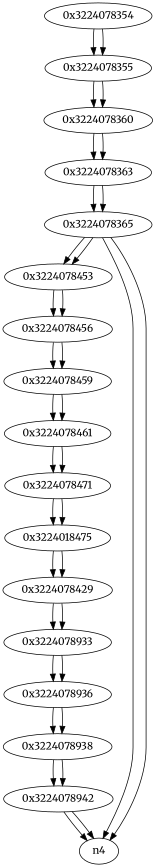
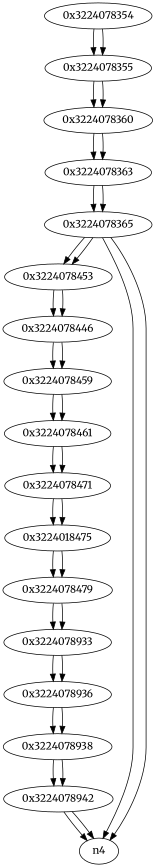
(58, 329) -> (58, 329)
(58, 590) -> (58, 590)
